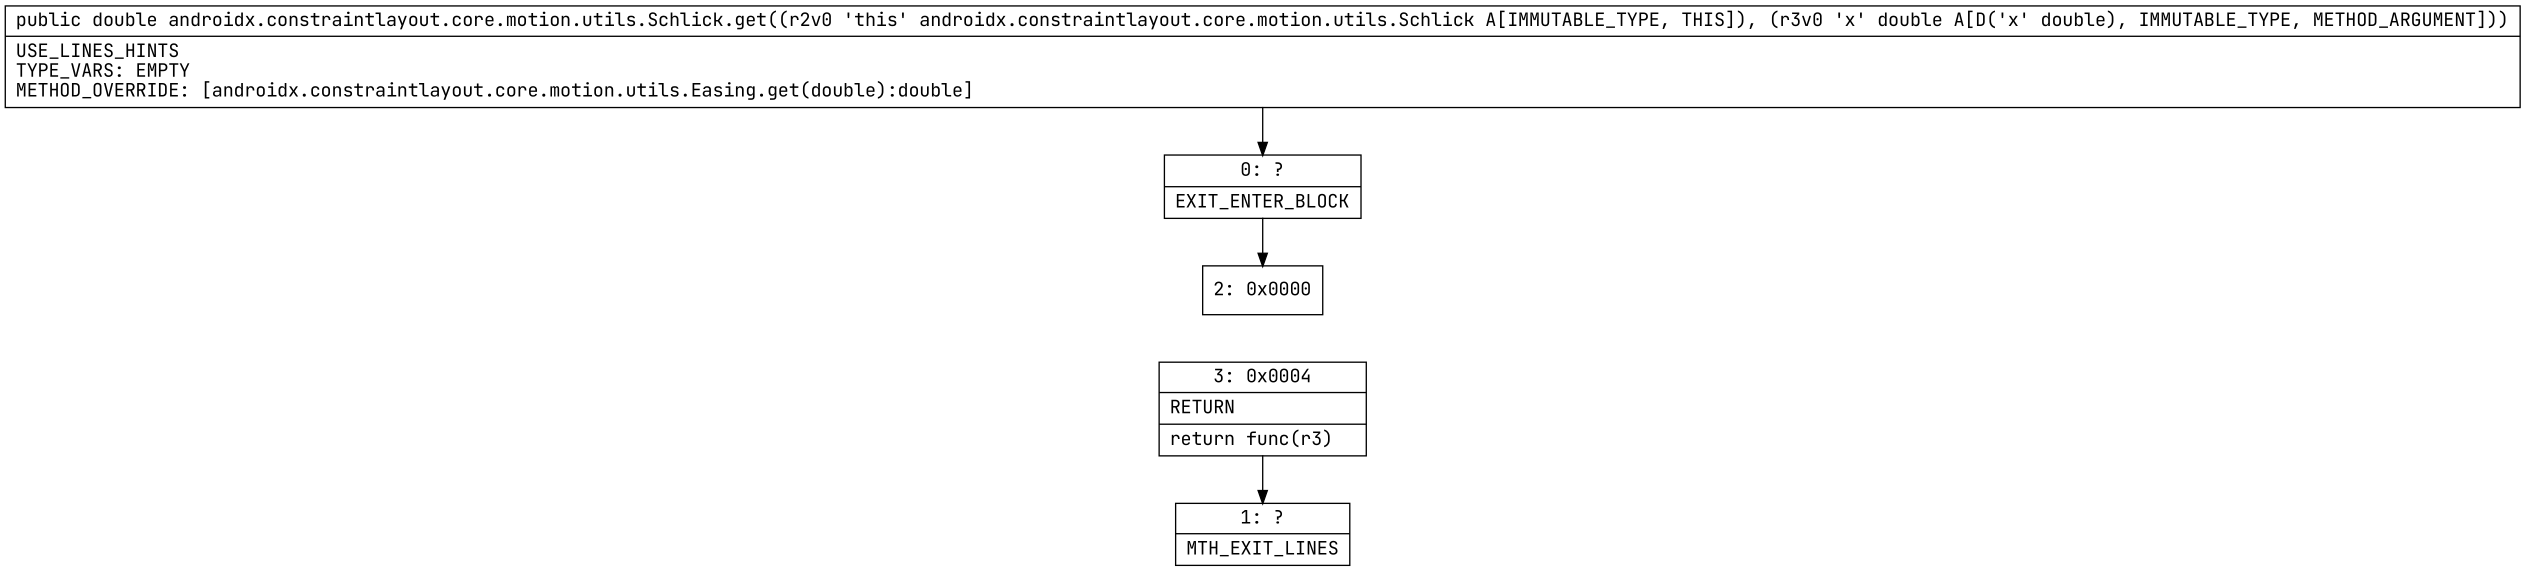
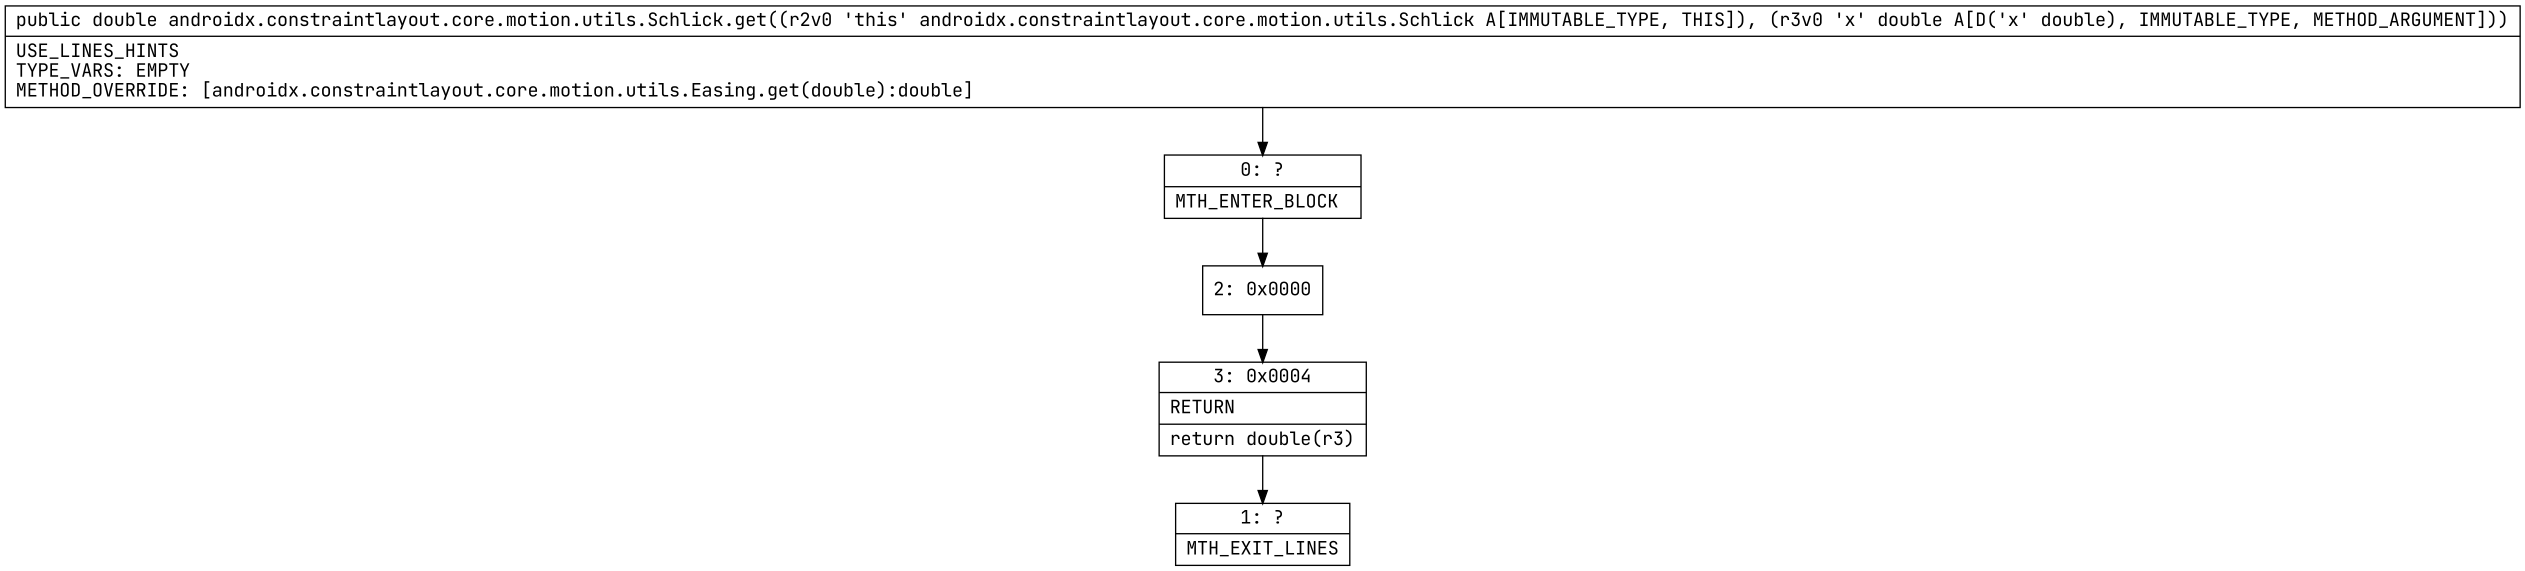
(1263, 202) -> (1257, 202)
none -> (1263, 332)
(1251, 439) -> (1263, 439)
